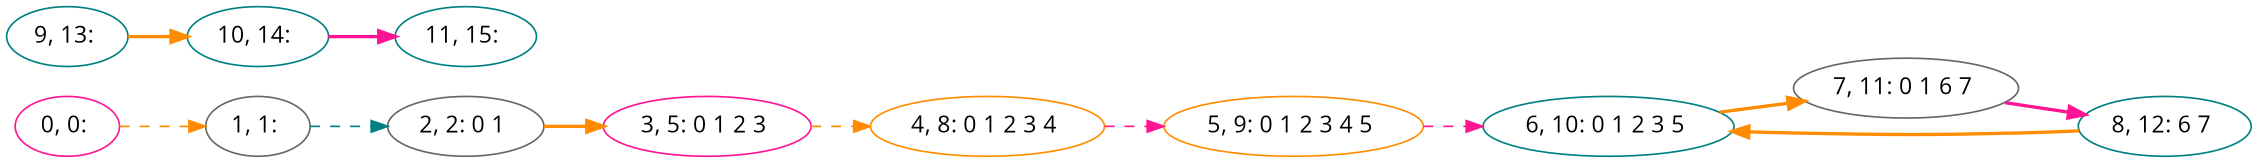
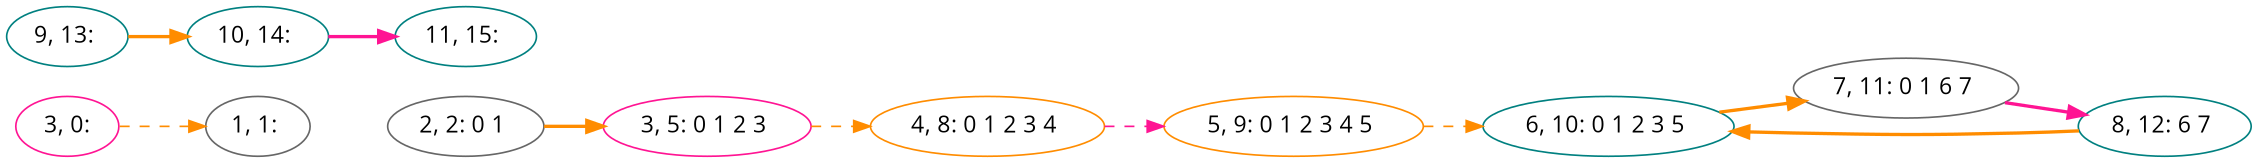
(67, 126) -> (67, 126)
(341, 126) -> none
(1445, 126) -> (1445, 126)
